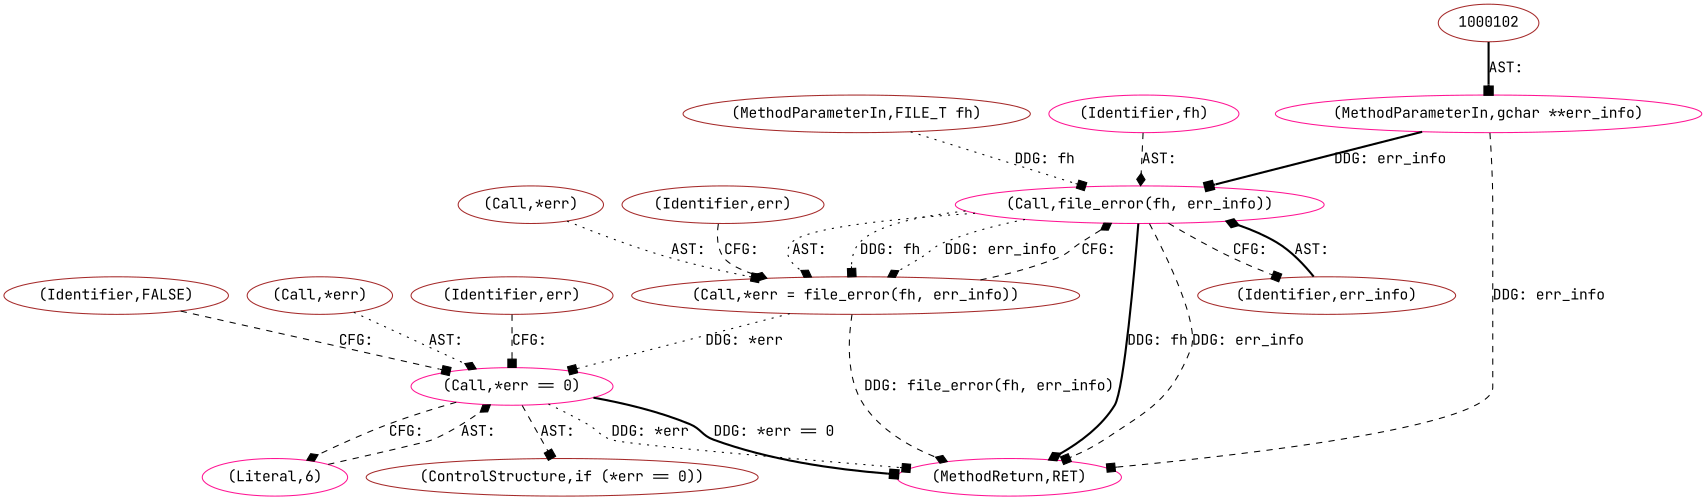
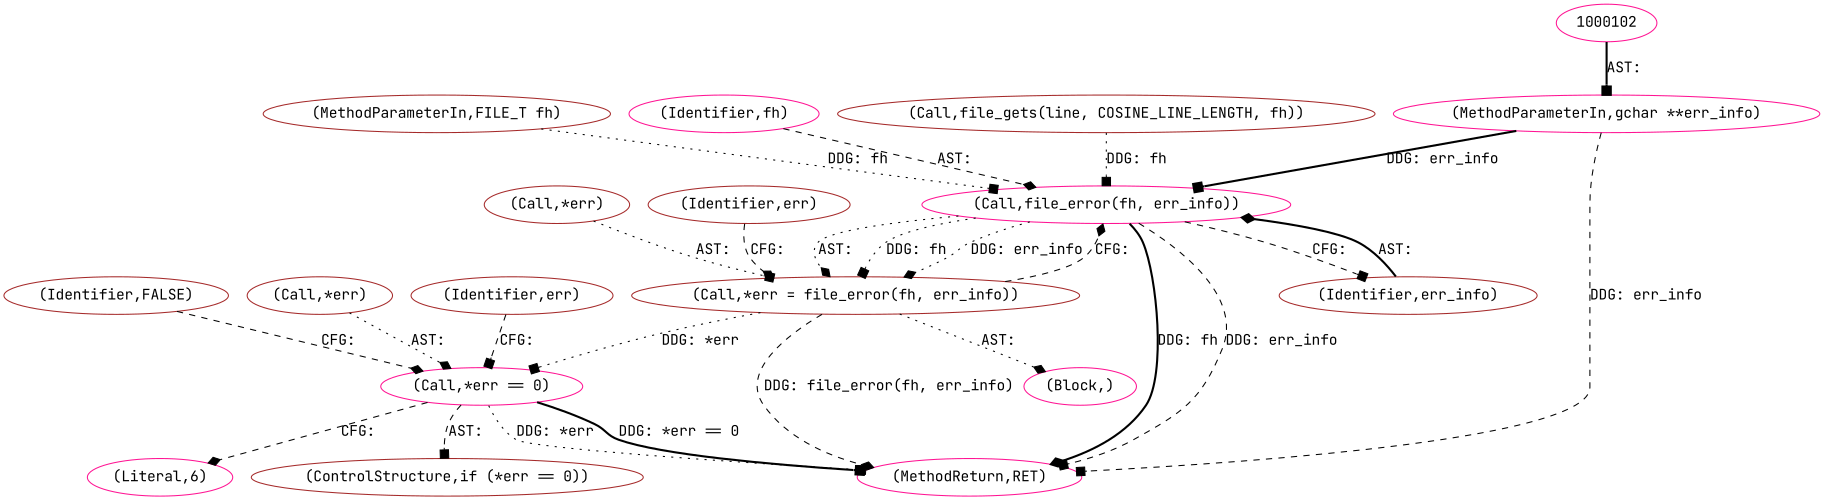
(1489, 23) -> (1607, 23)
none -> (1106, 114)
(310, 340) -> (294, 340)
none -> (1080, 386)
(407, 446) -> none
